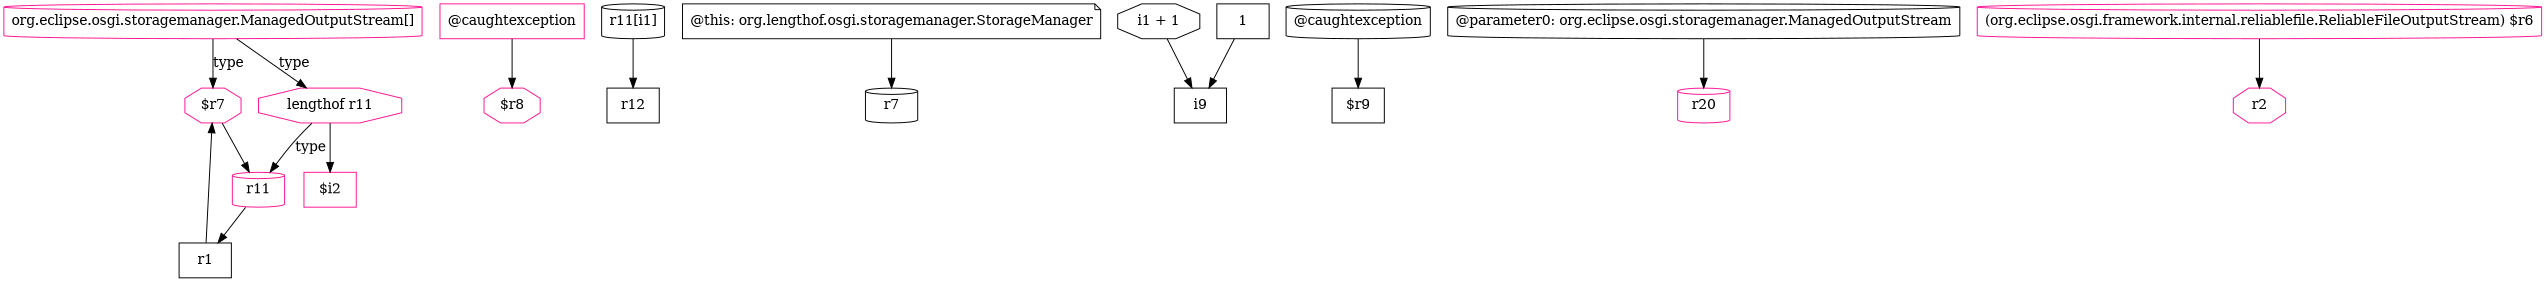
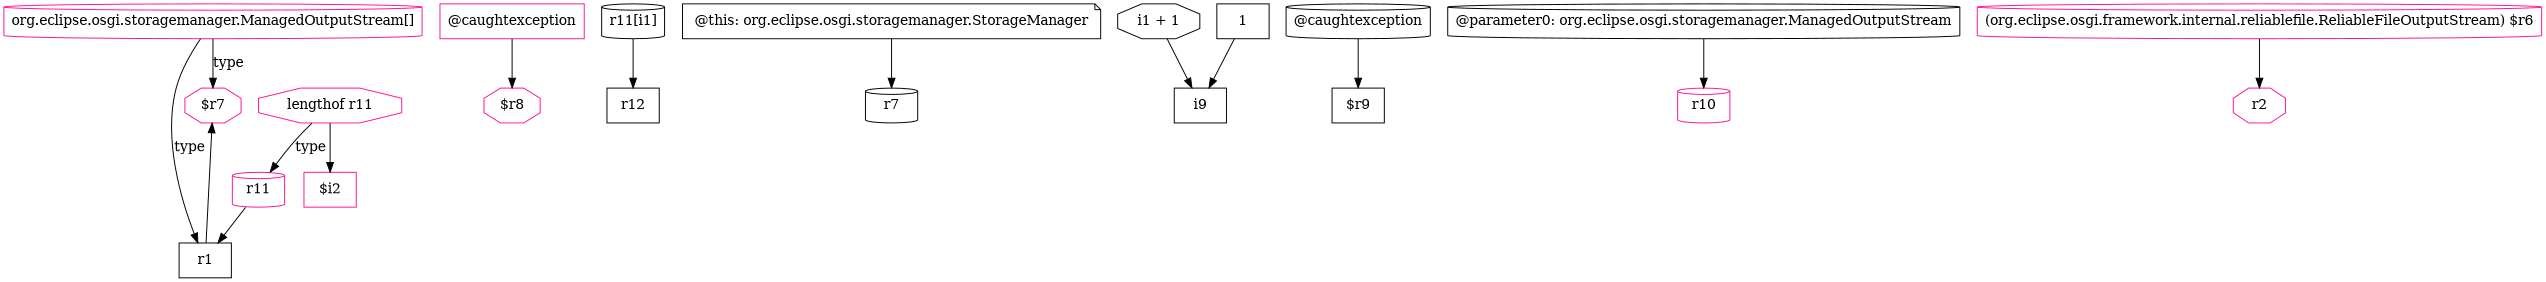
(892, 21) -> (892, 21)
(268, 61) -> (172, 135)
(1704, 106) -> (1704, 106)
(233, 143) -> none
